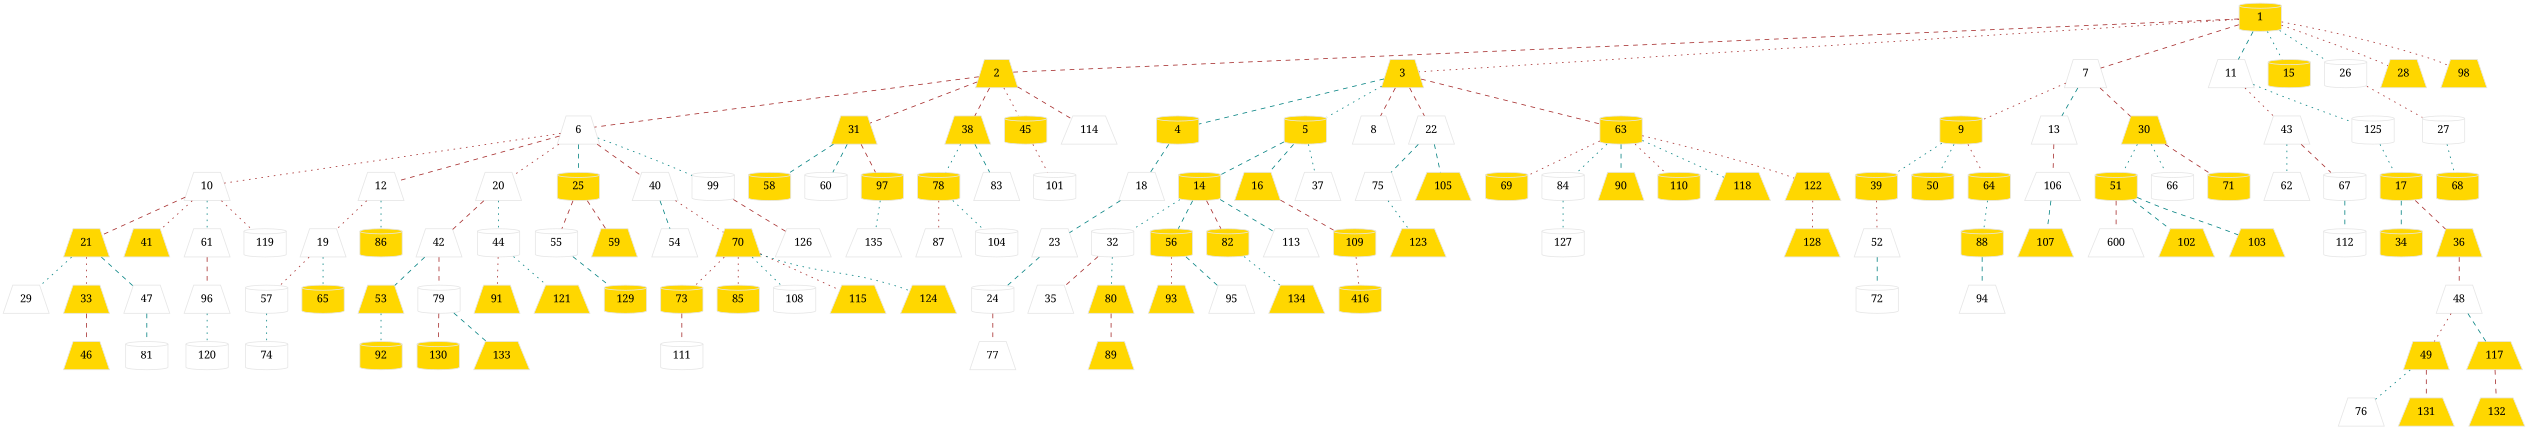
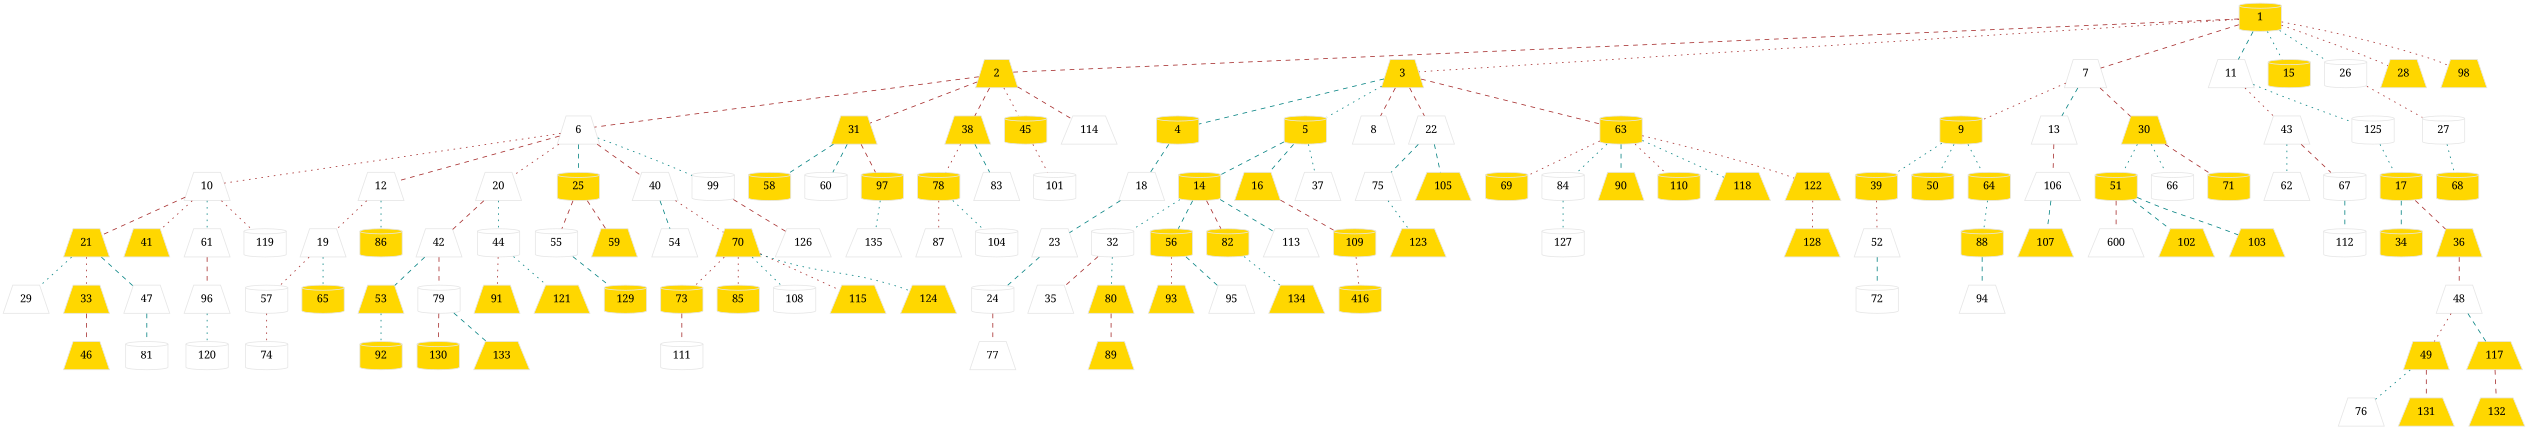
(953, 158) -> (953, 158)
(1975, 158) -> (1975, 158)
(267, 328) -> (267, 328)
